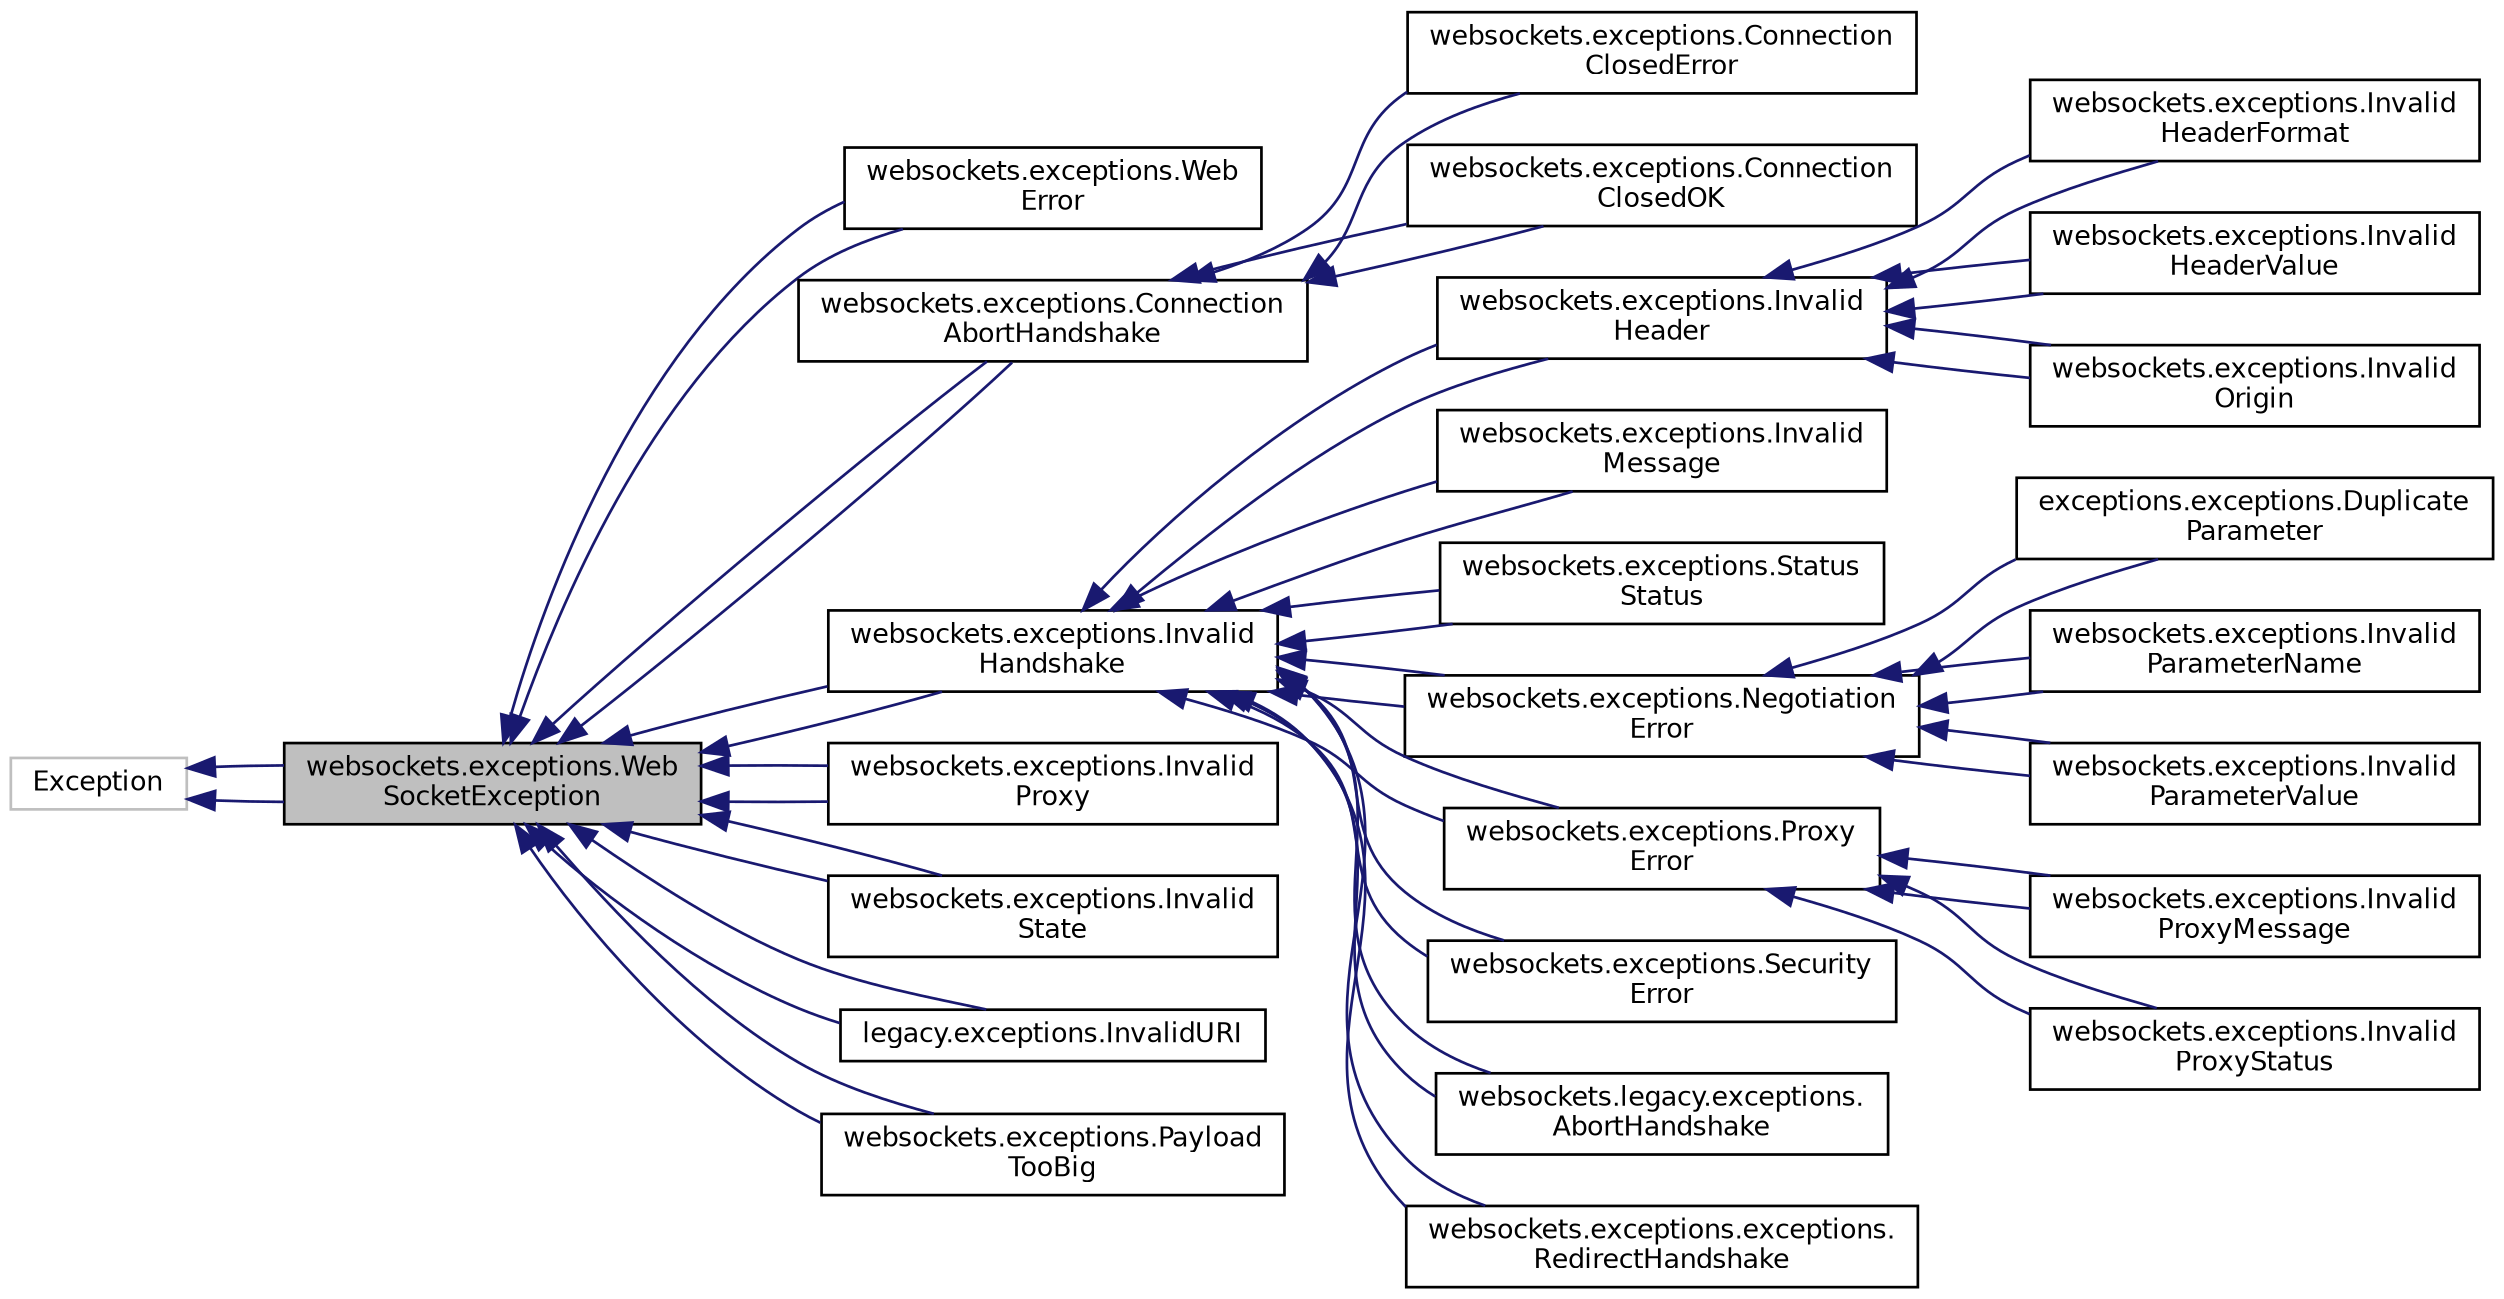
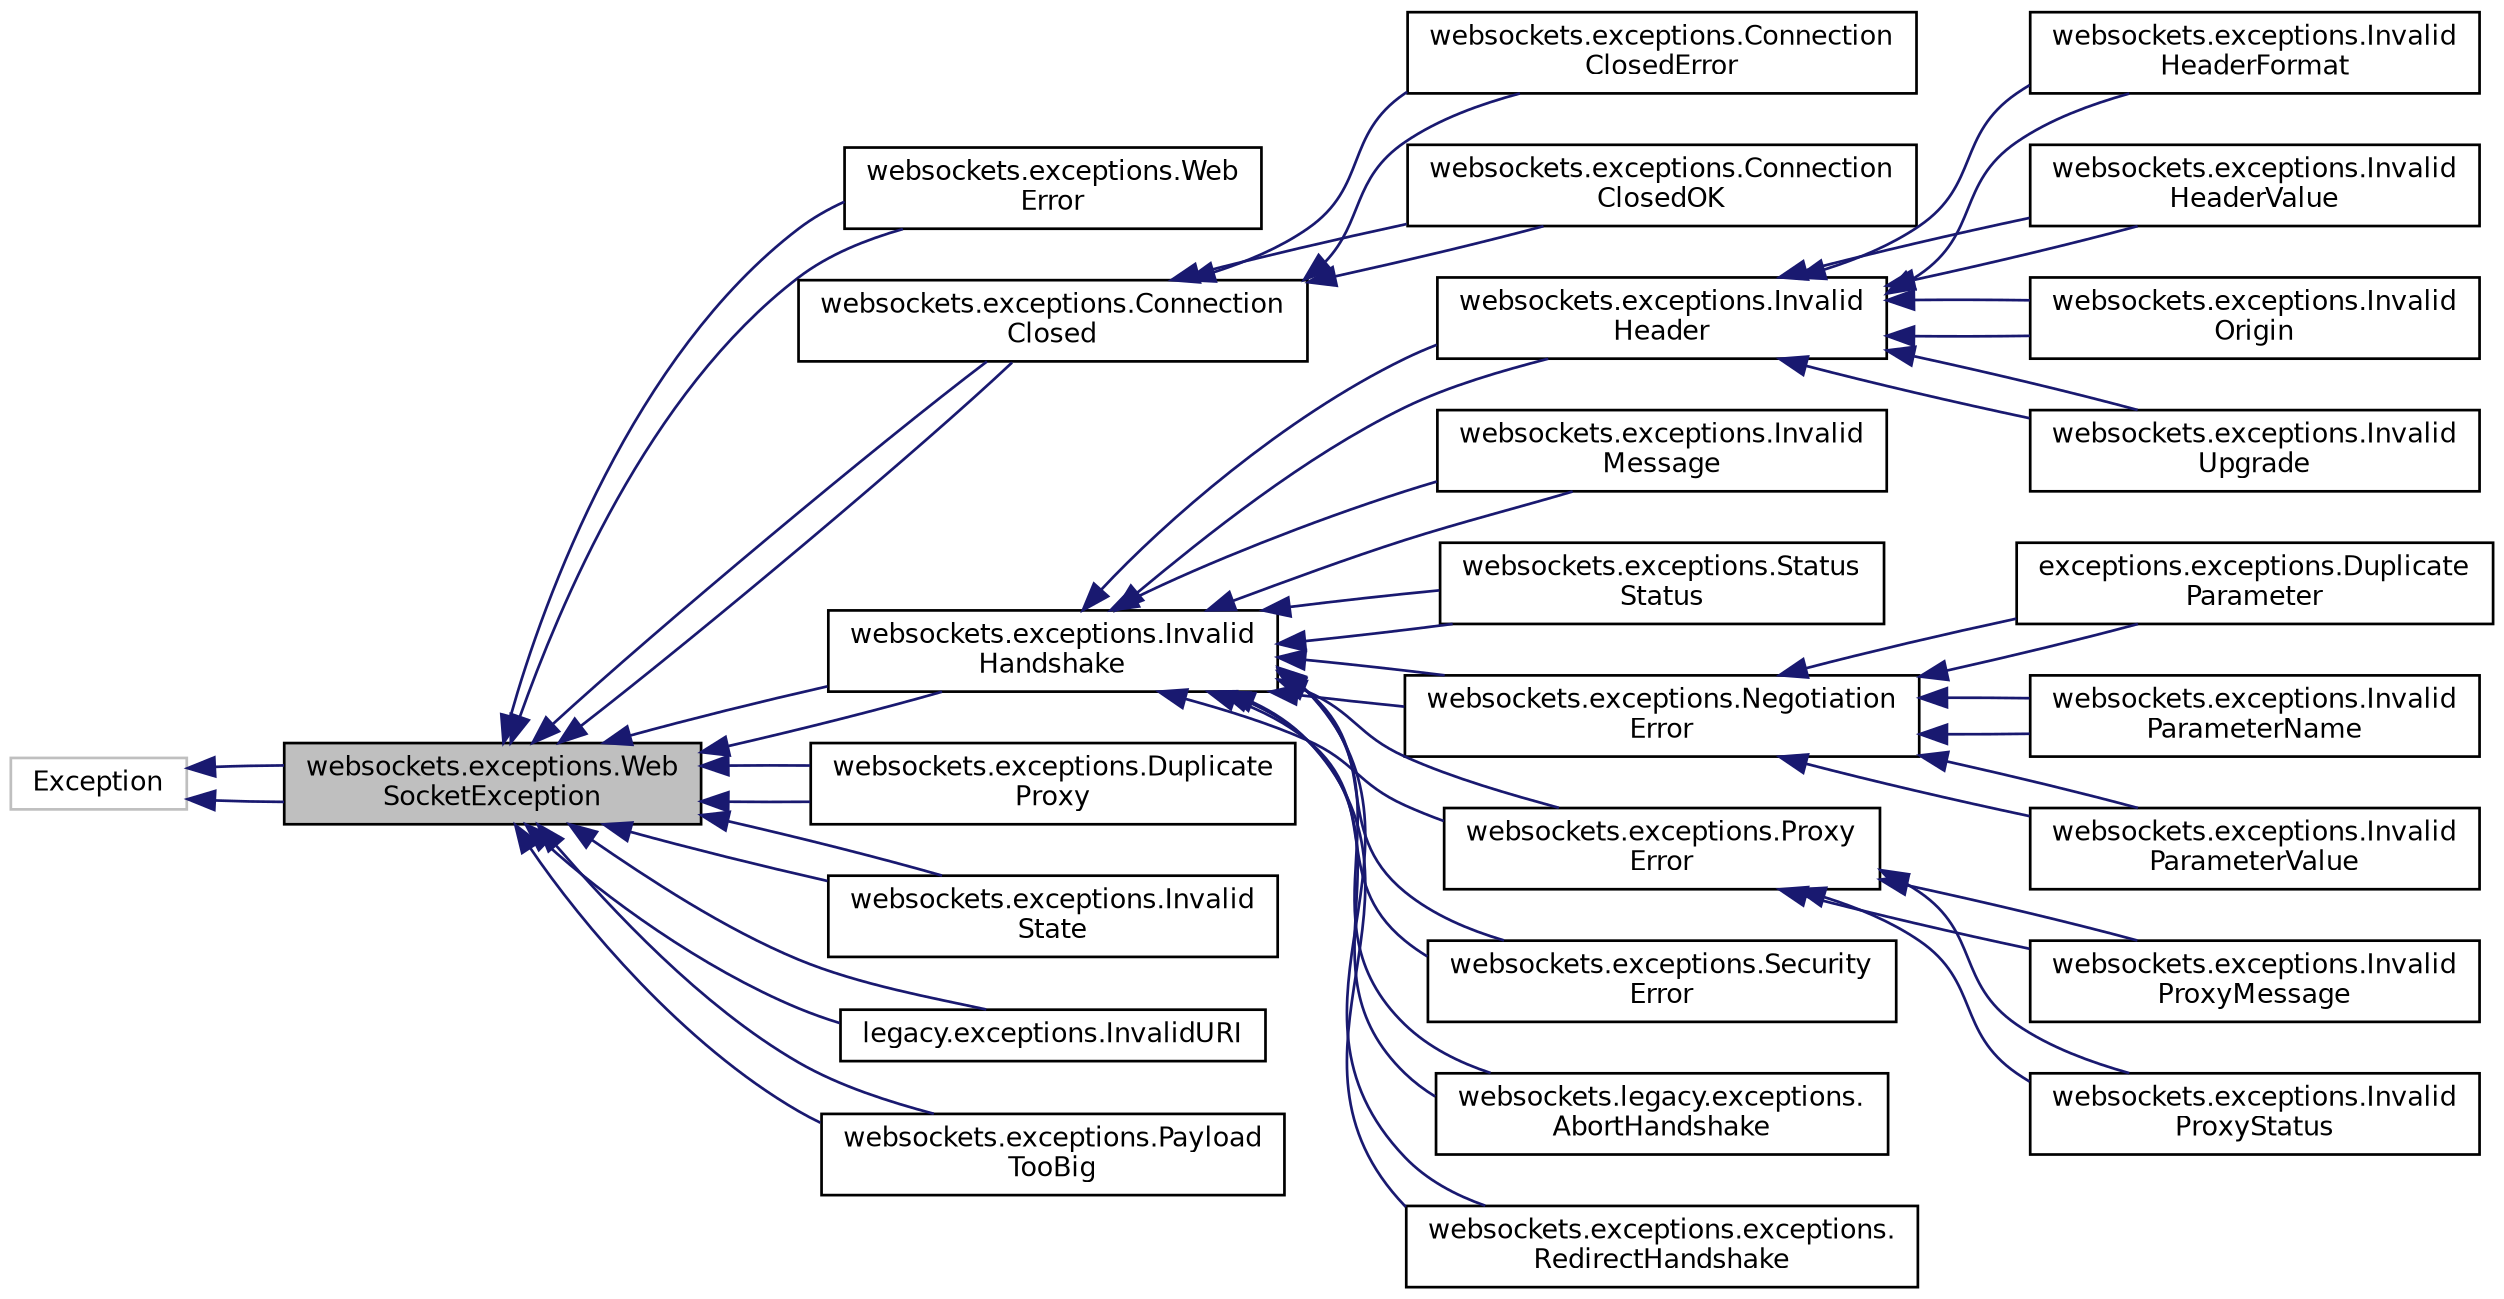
(1053, 321) -> (1053, 321)
none -> (2255, 451)
(1053, 784) -> (1053, 784)
